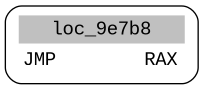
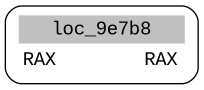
(100, 60) -> (100, 60)
